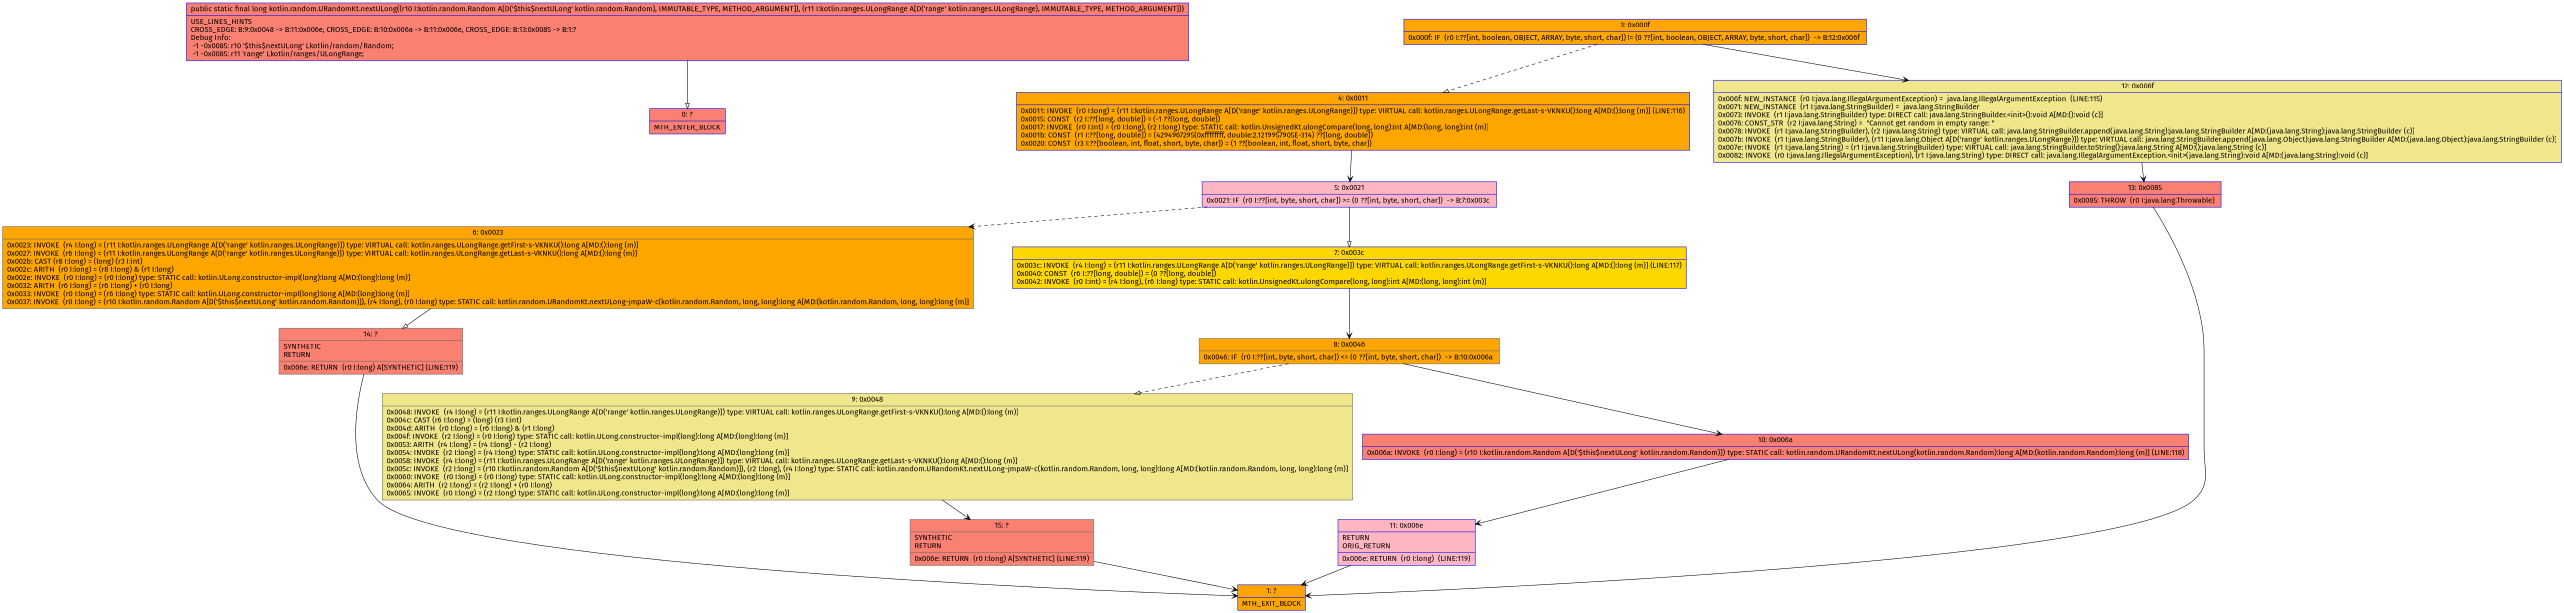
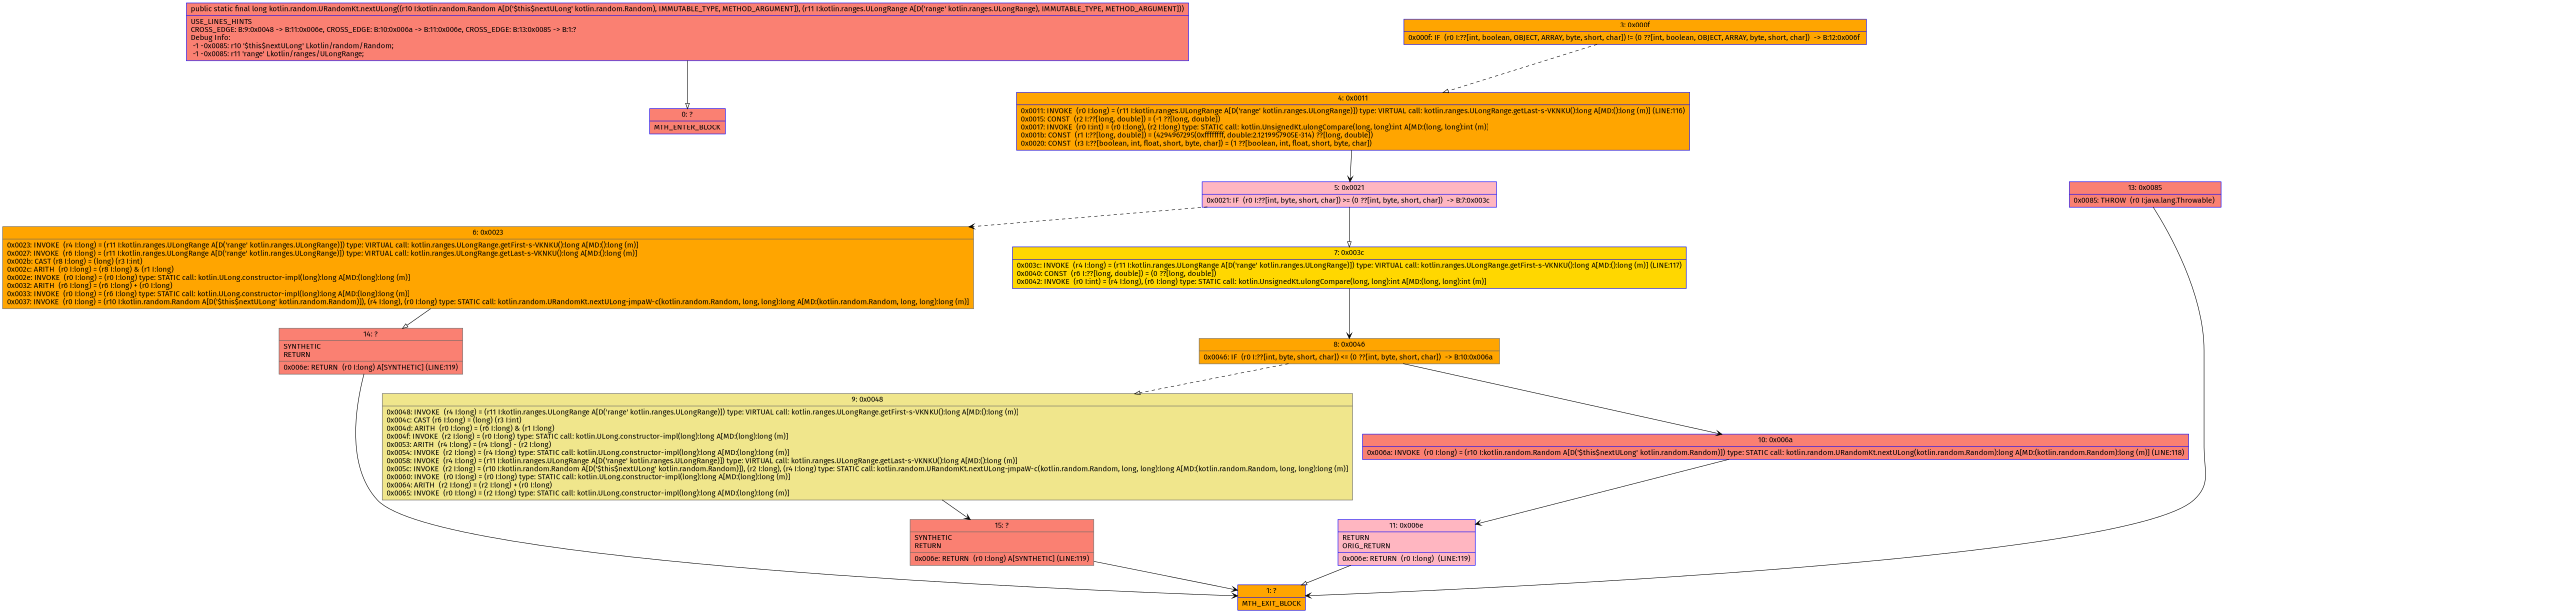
(2138, 121) -> none
(1329, 574) -> (1329, 574)
